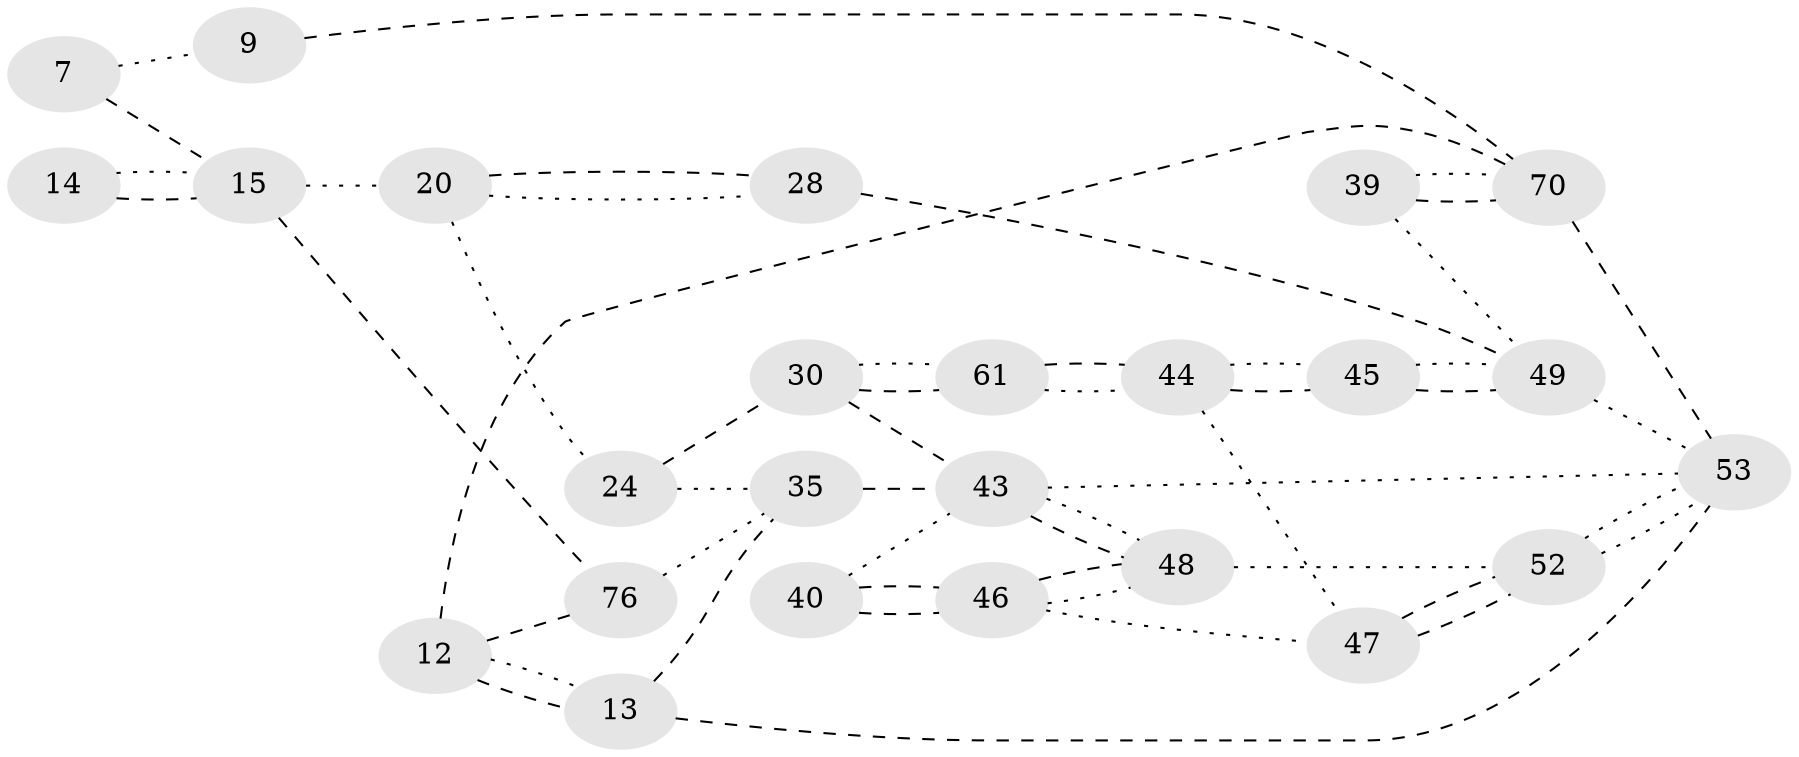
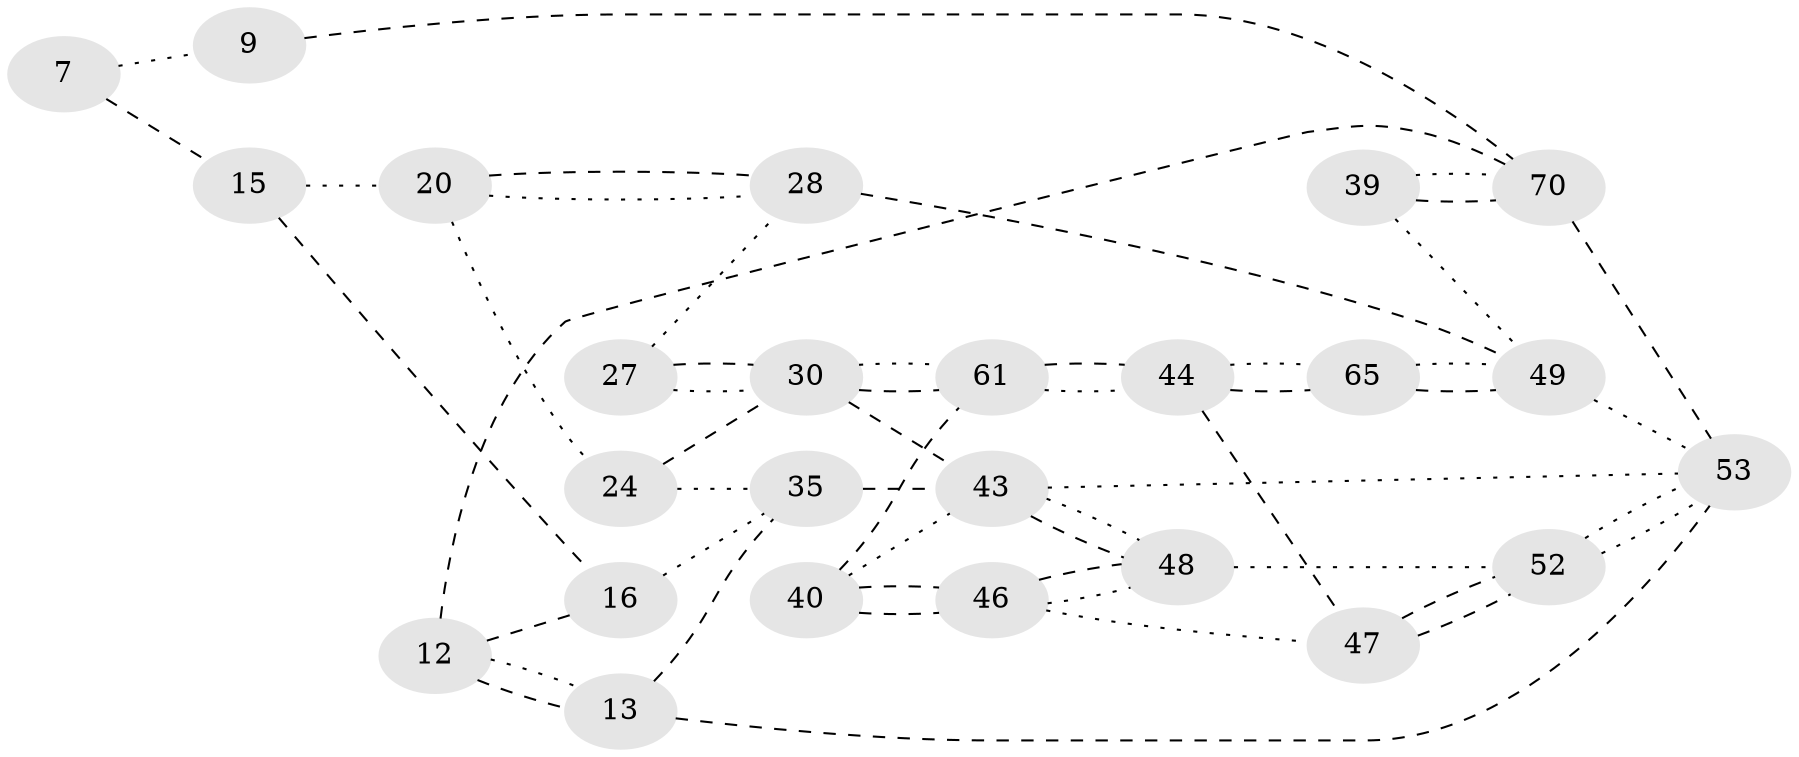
(64, 186) -> none
none -> (621, 377)
(1363, 377) -> (1363, 377)
none -> (892, 502)
(1270, 511) -> (1270, 511)
(621, 600) -> (621, 600)
